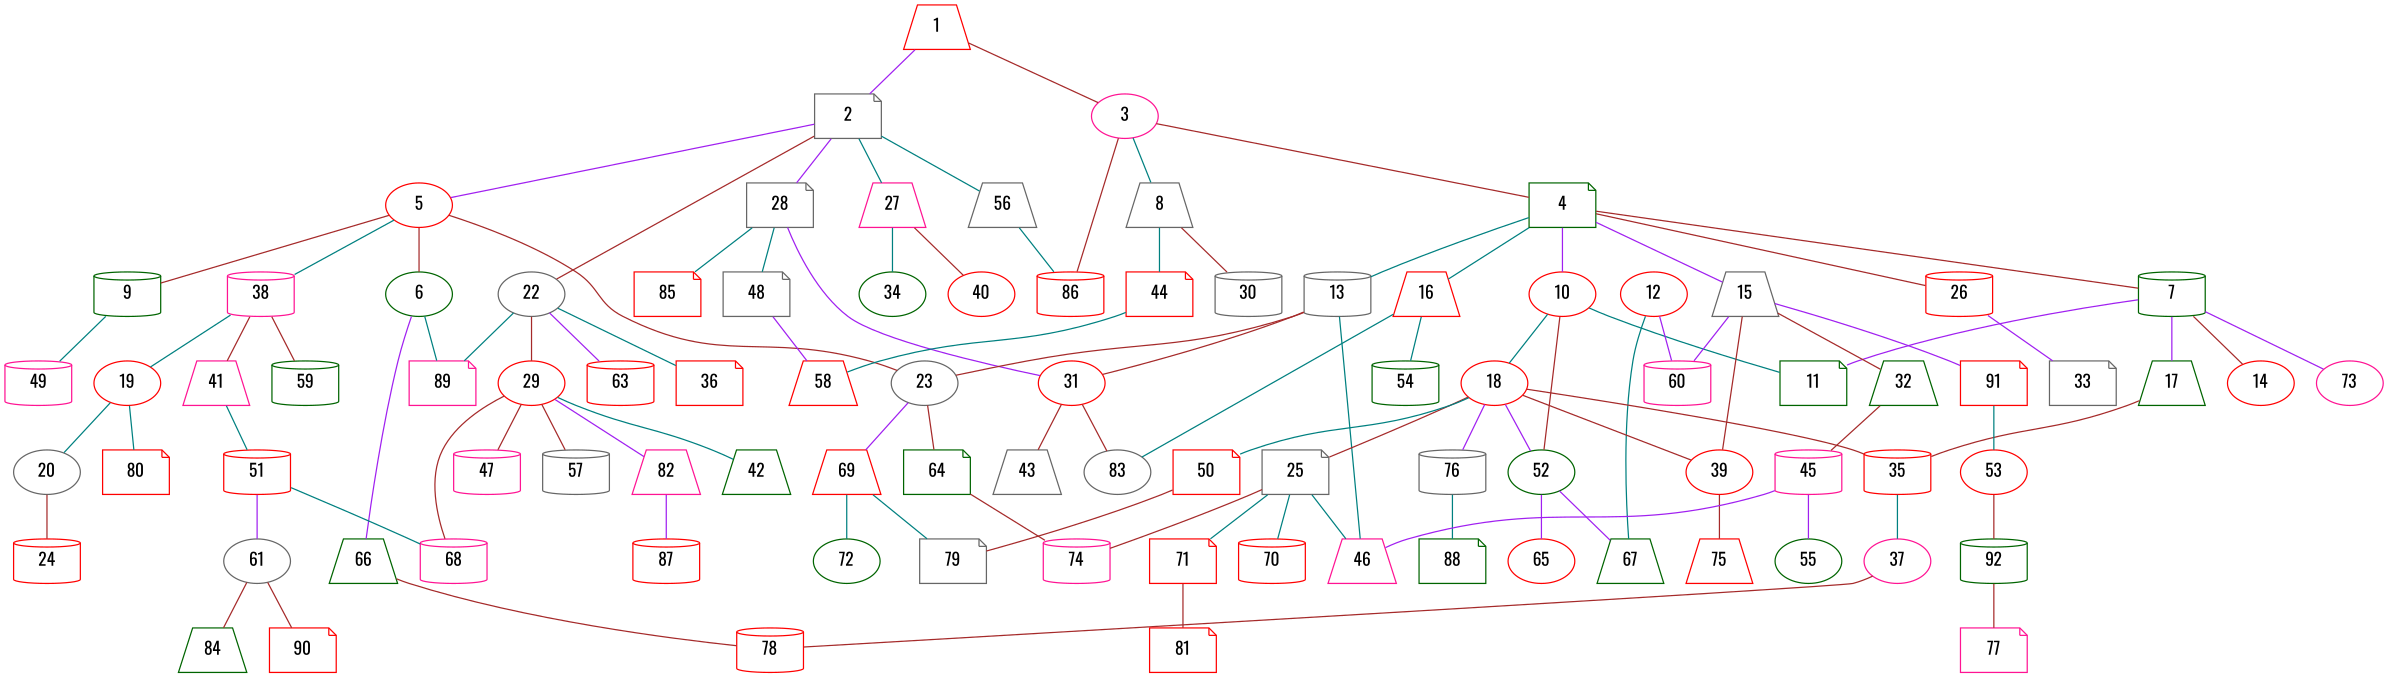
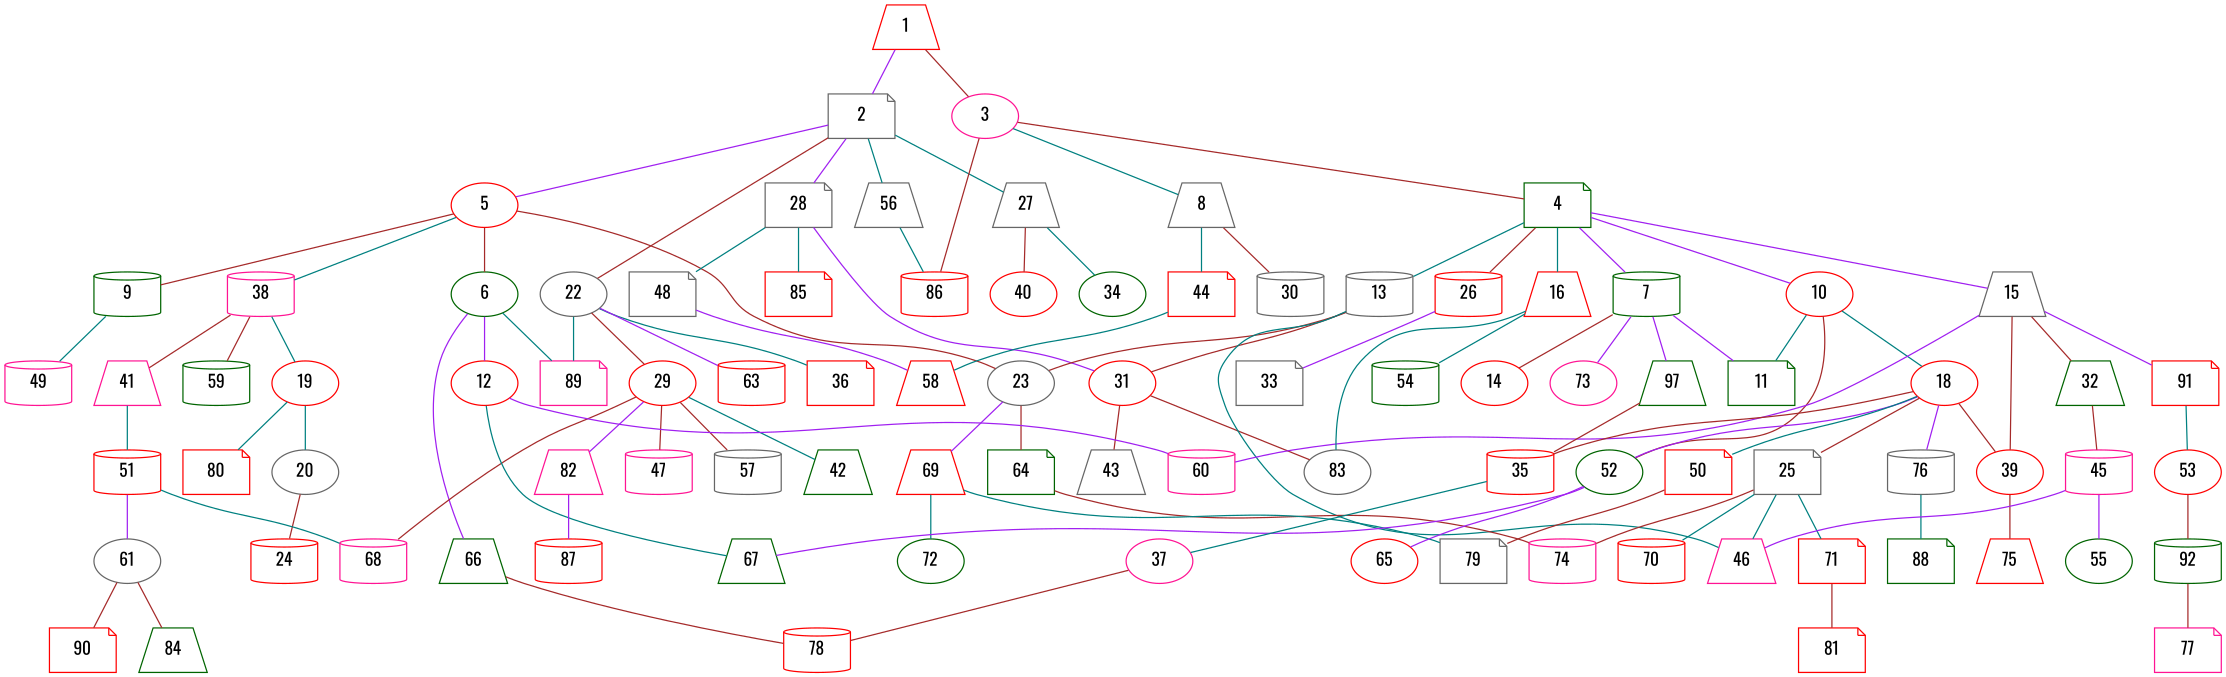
(892, 205) -> (1026, 205)
(1867, 250) -> (1602, 250)
none -> (485, 339)
(2172, 383) -> (1672, 383)
